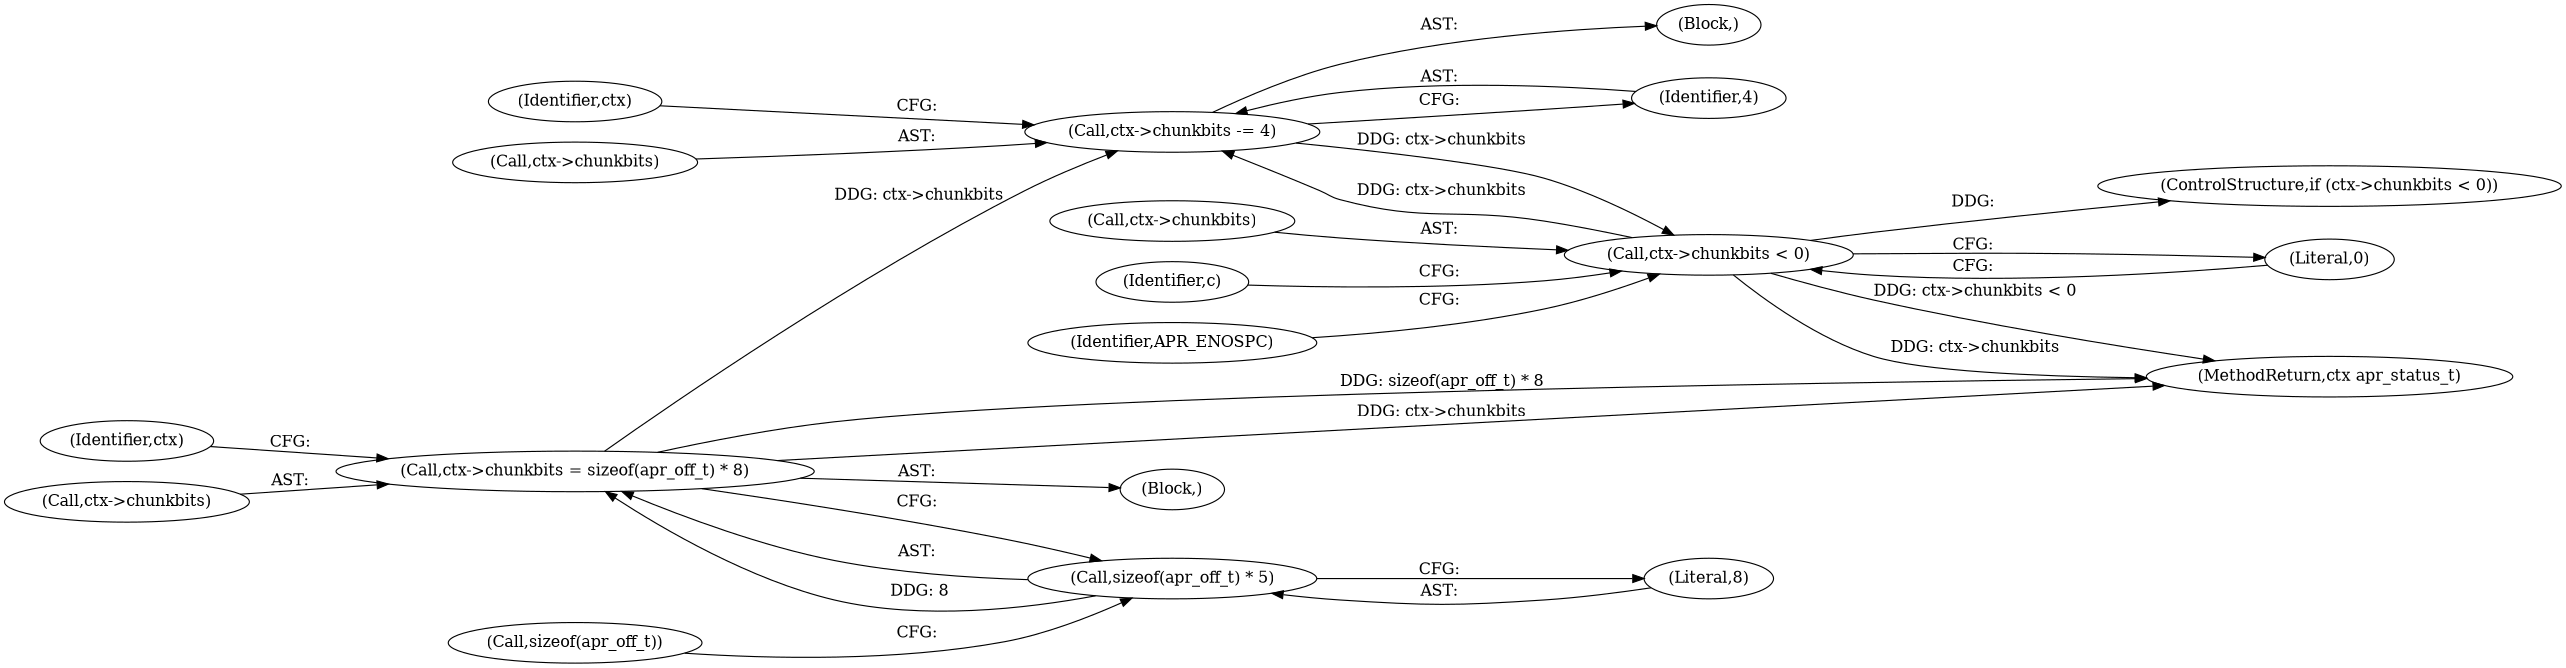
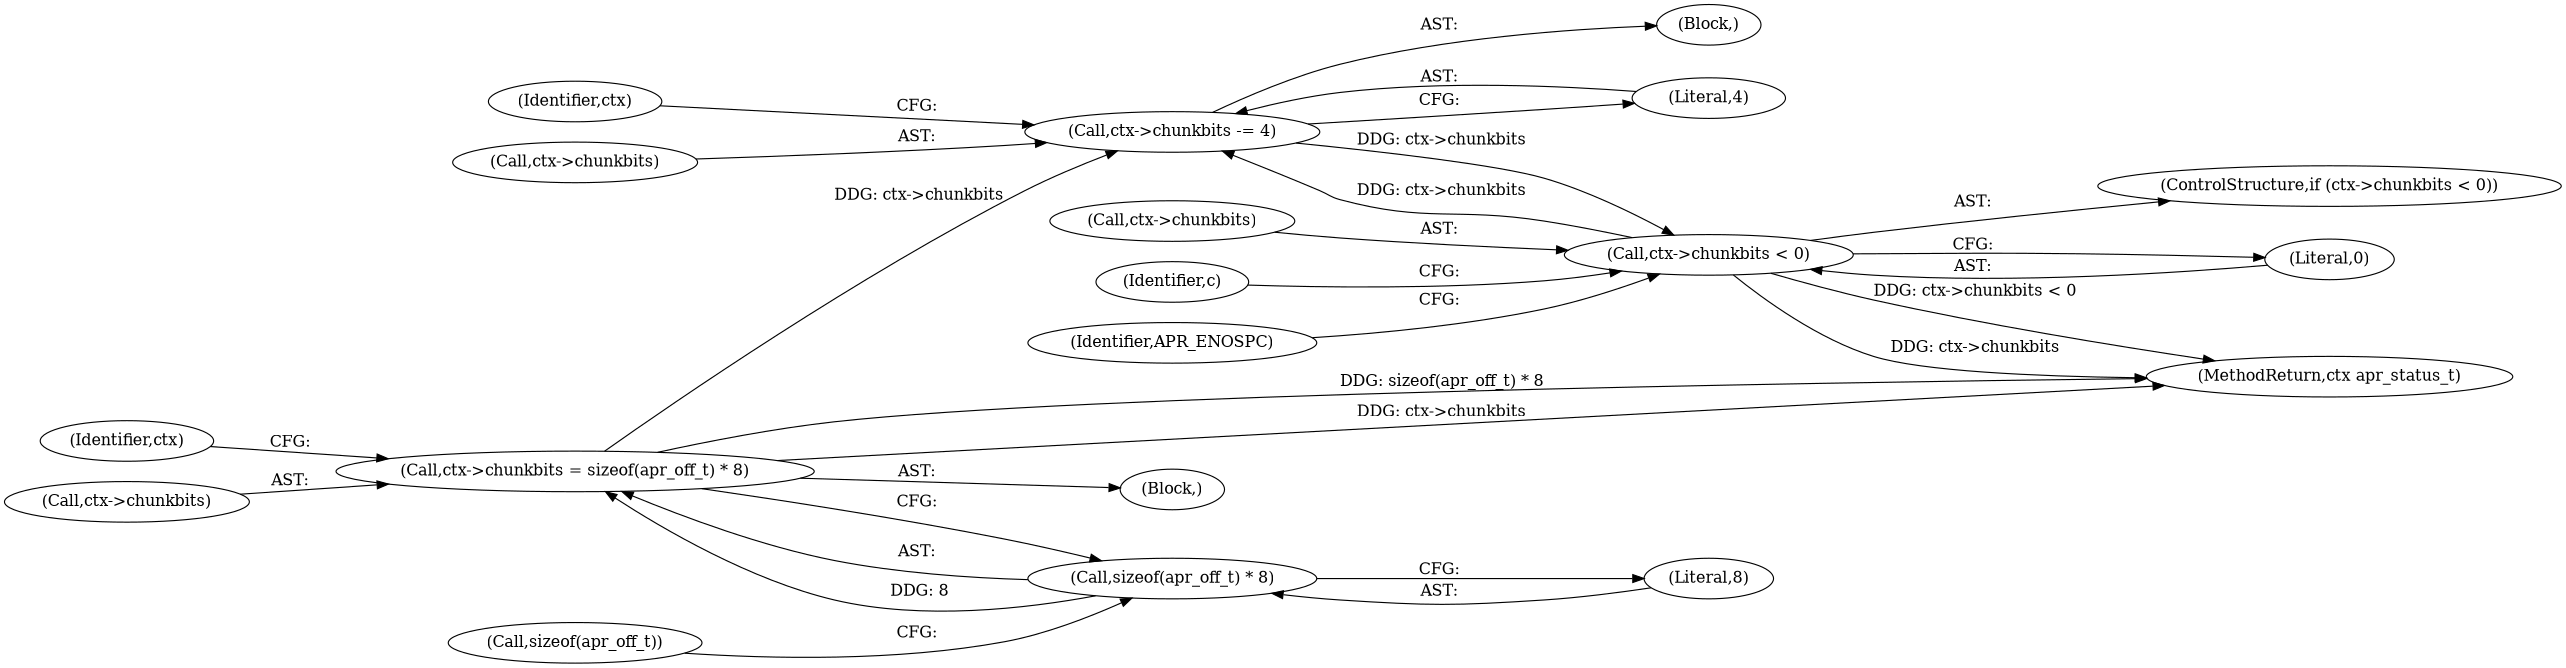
(1709, 98) -> (1709, 98)
(1976, 202) -> (1976, 202)
(1976, 267) -> (1976, 267)
(1172, 579) -> (1172, 579)
